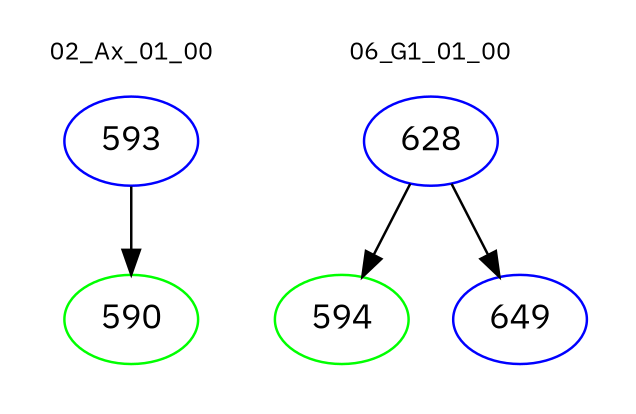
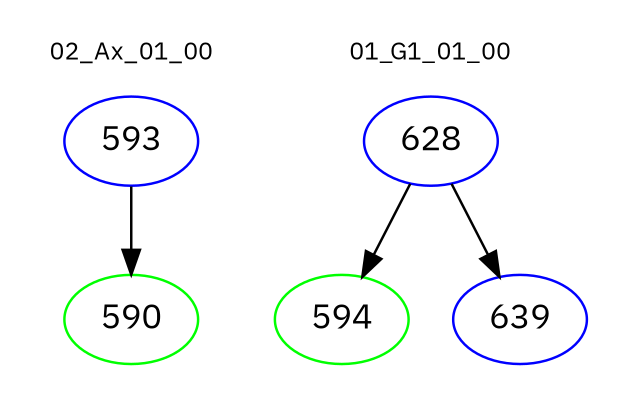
(431, 53) -> (431, 53)
(520, 319) -> (520, 319)
